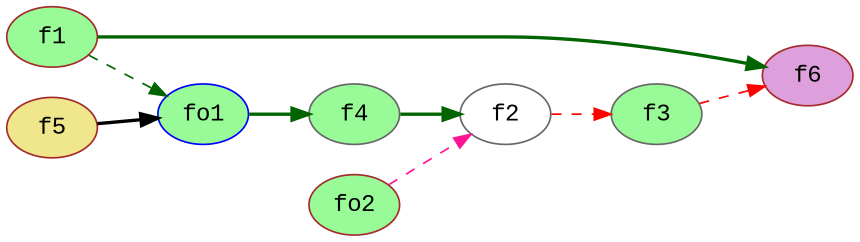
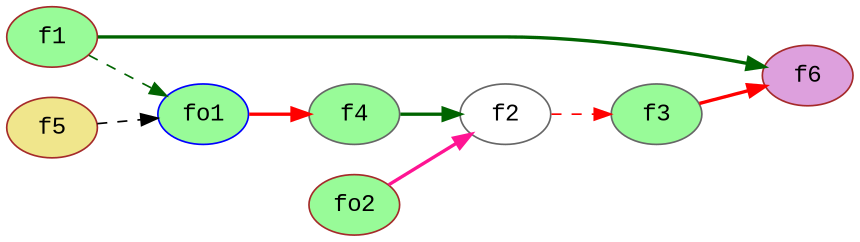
(724, 97) -> (724, 97)
(271, 114) -> (271, 114)
(119, 122) -> (119, 122)
(423, 164) -> (423, 164)
